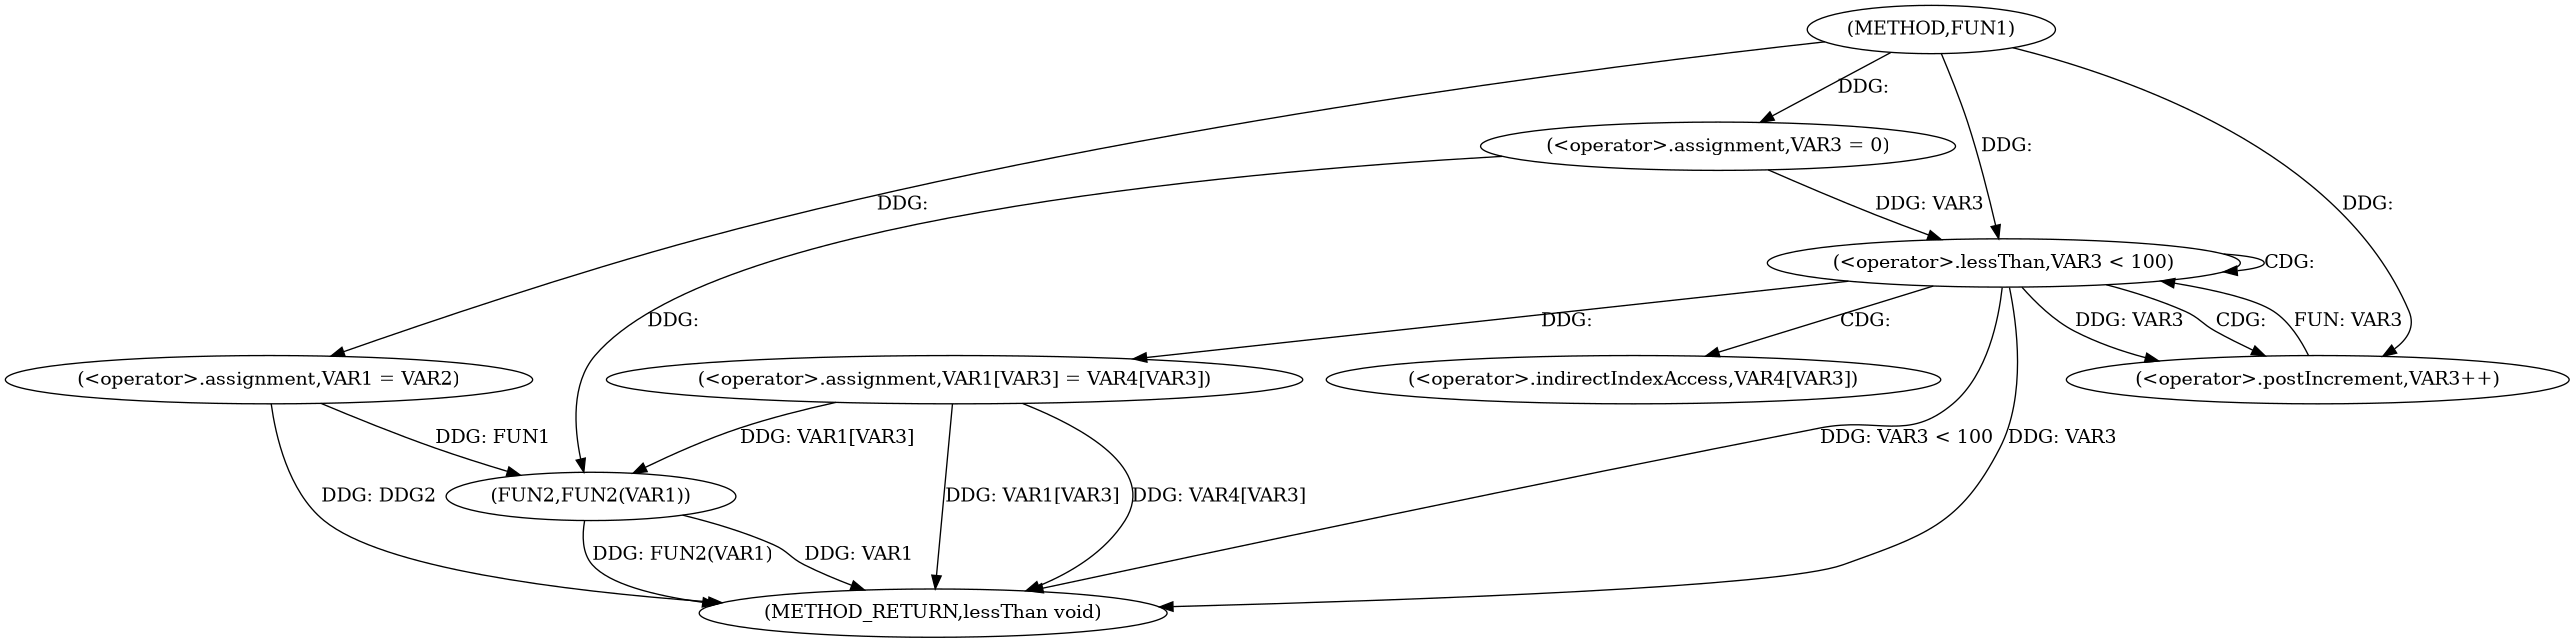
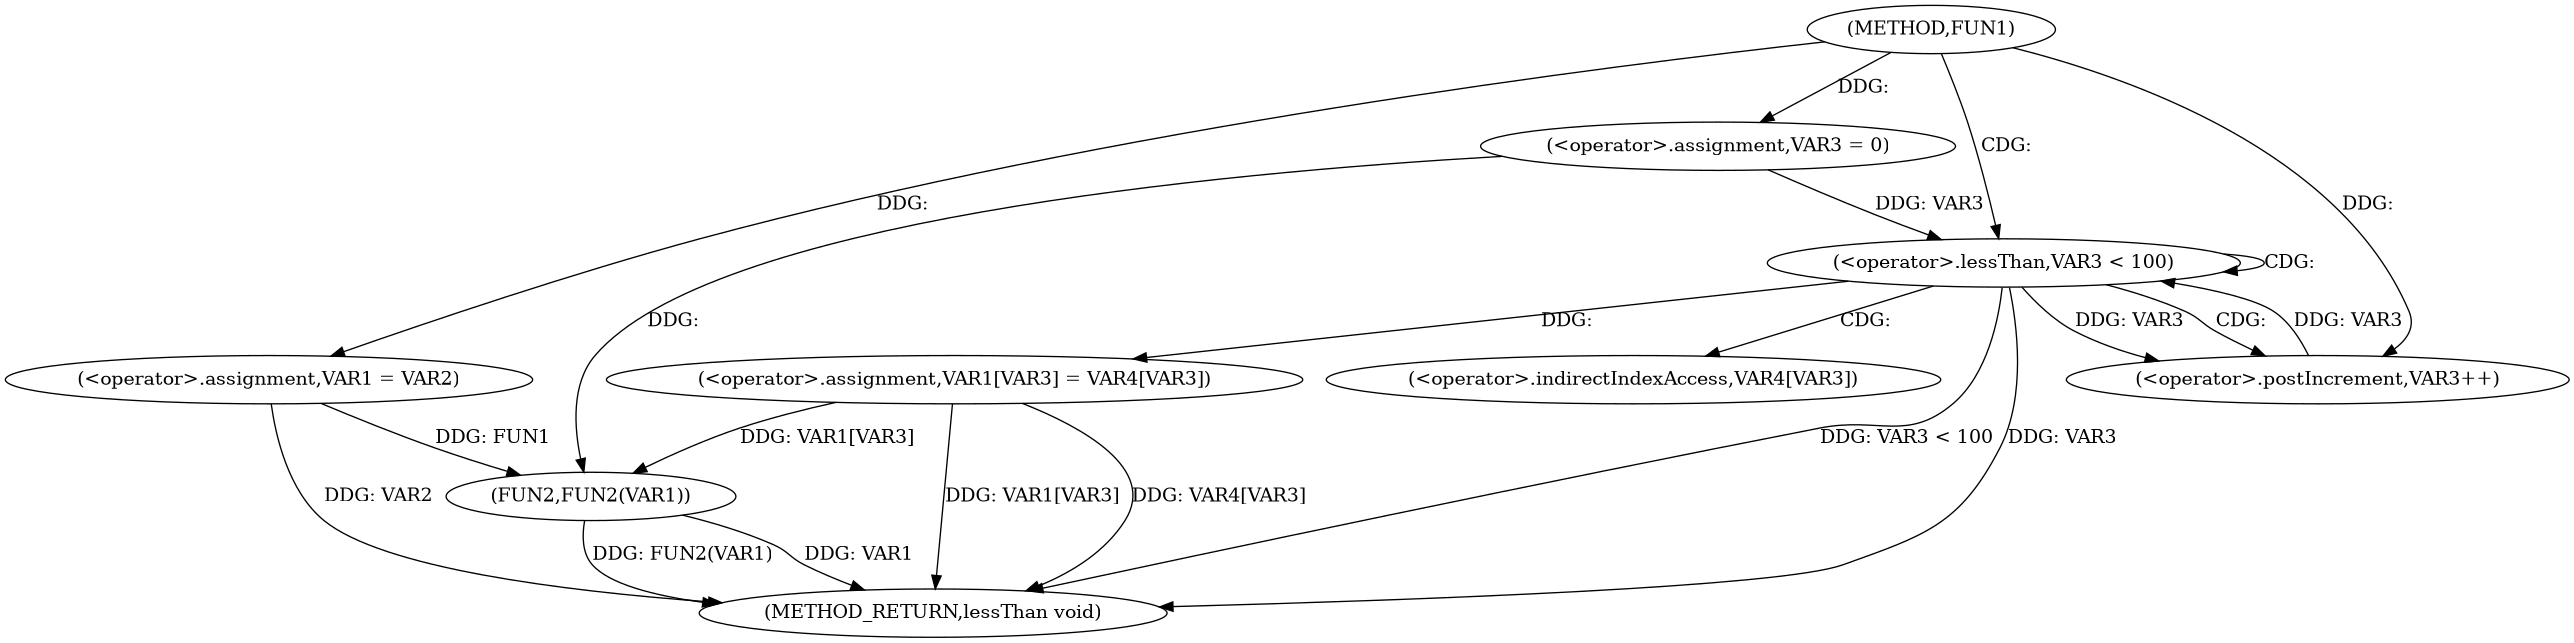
(2010, 146) -> (2010, 146)
(2349, 321) -> (2349, 321)
(379, 496) -> (379, 496)
